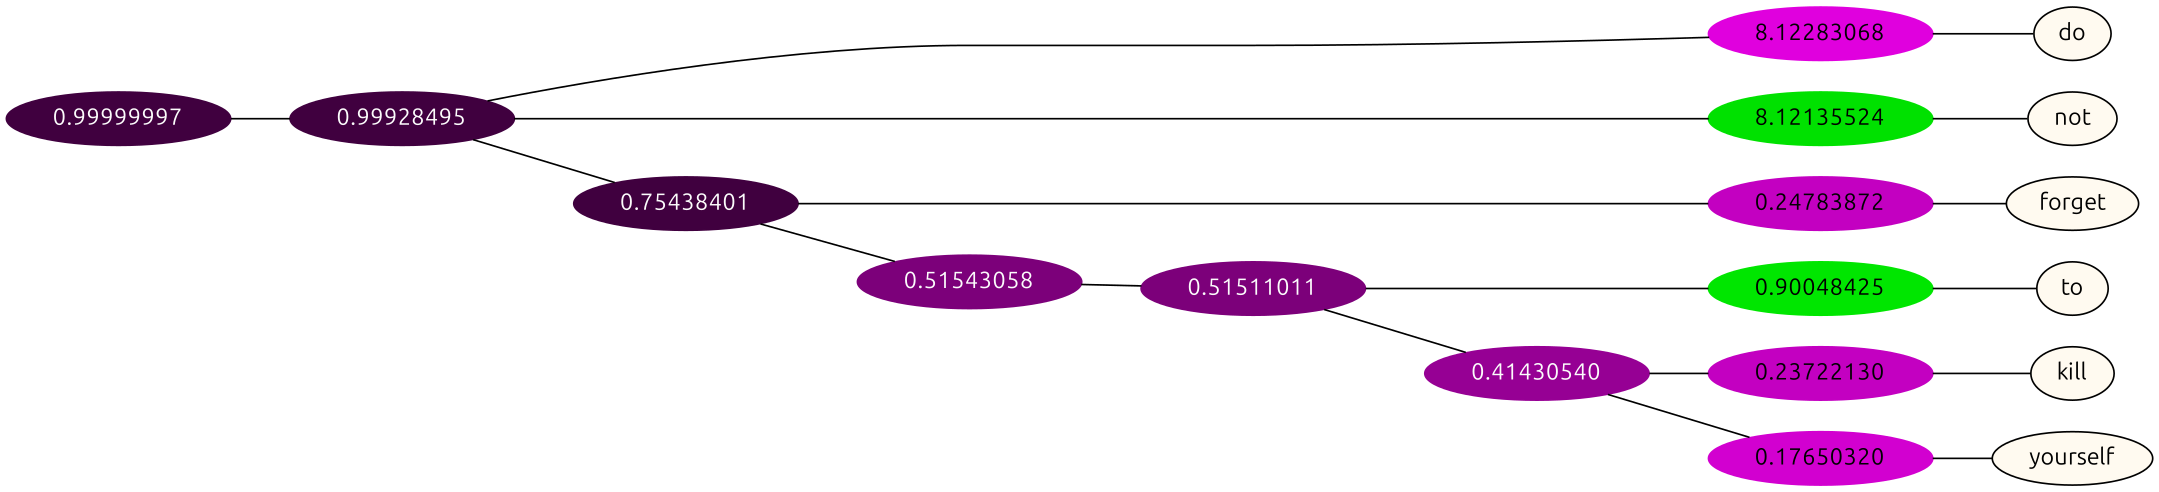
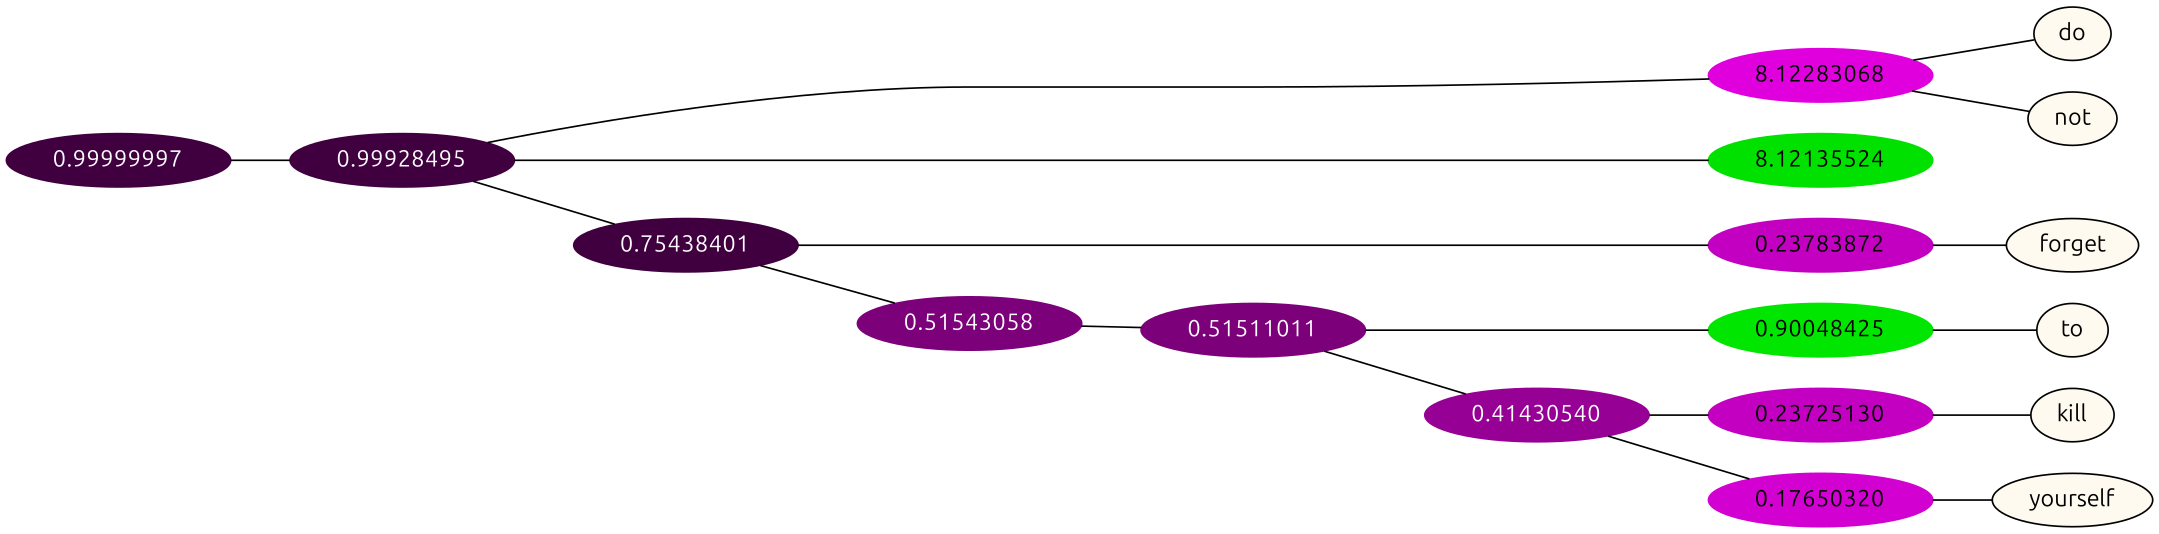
(1980, 119) -> (1971, 101)
(1821, 204) -> (1821, 245)
(1821, 373) -> (1821, 415)
